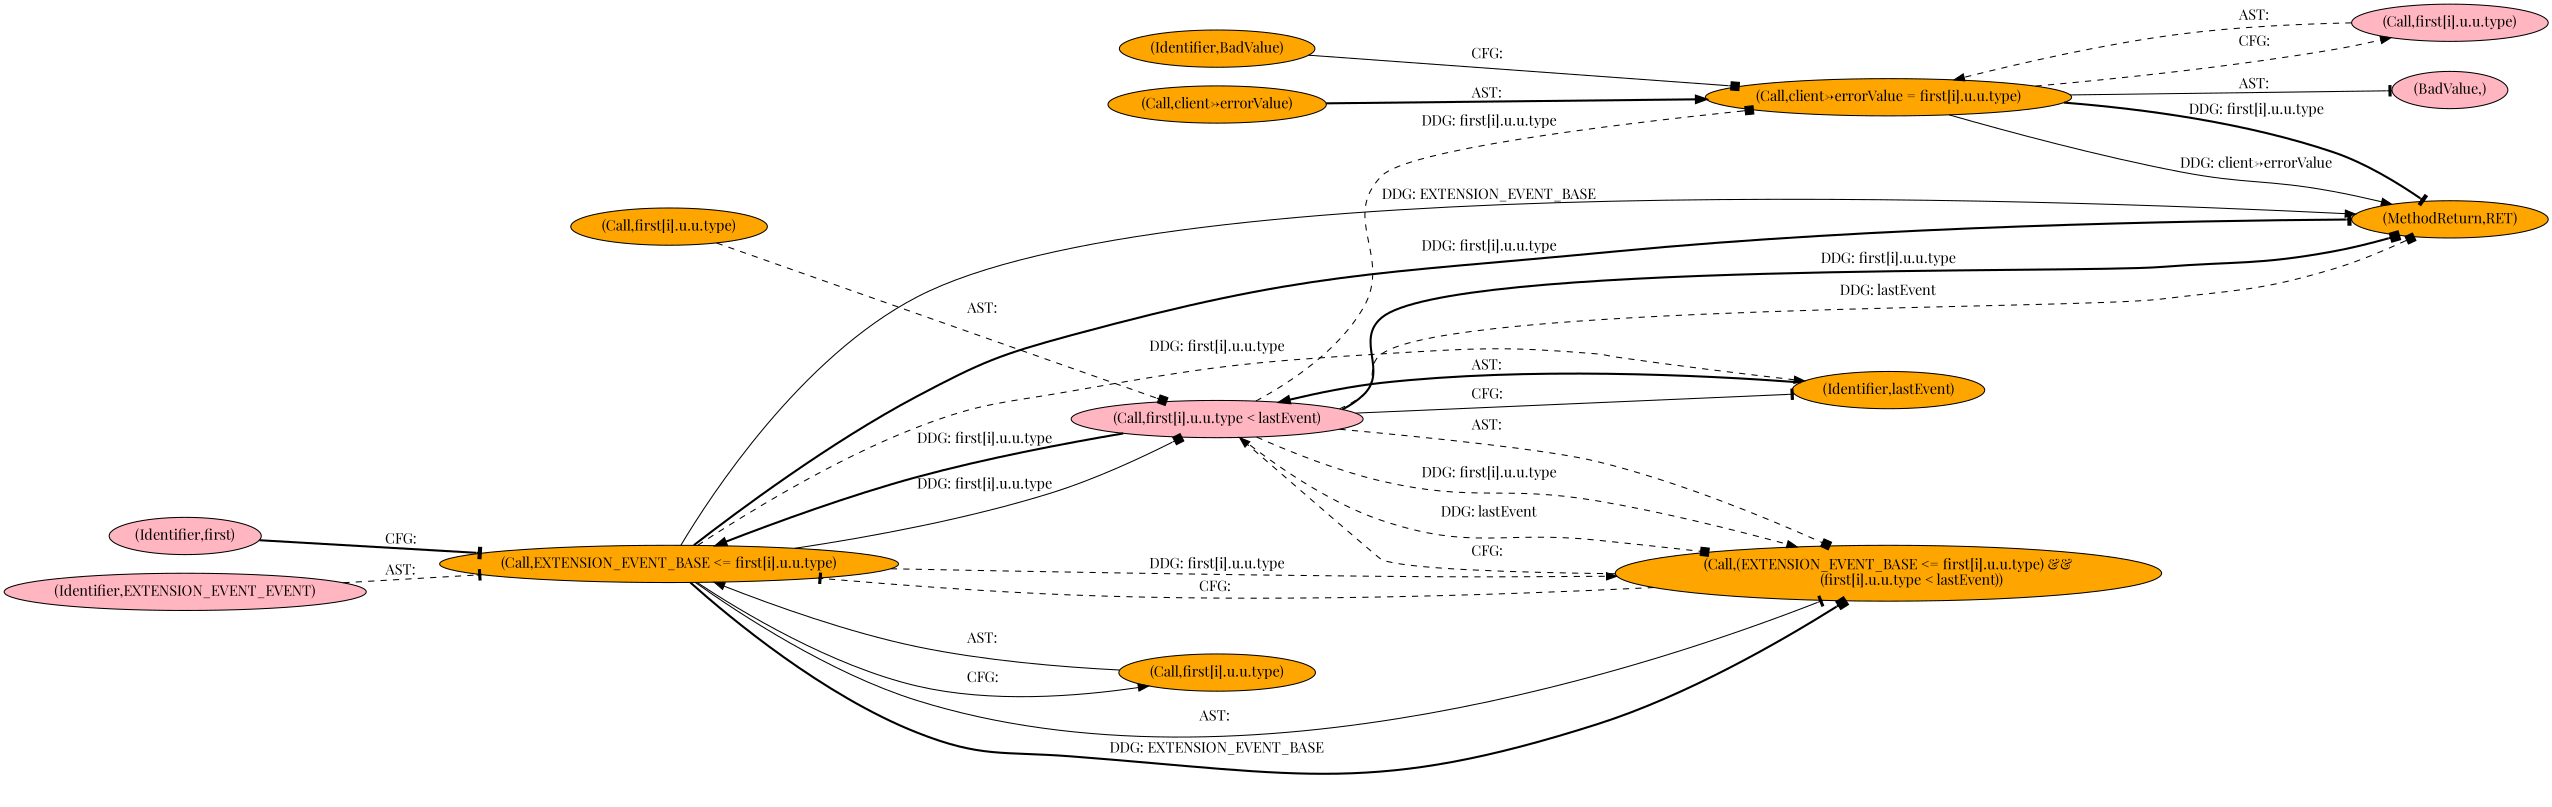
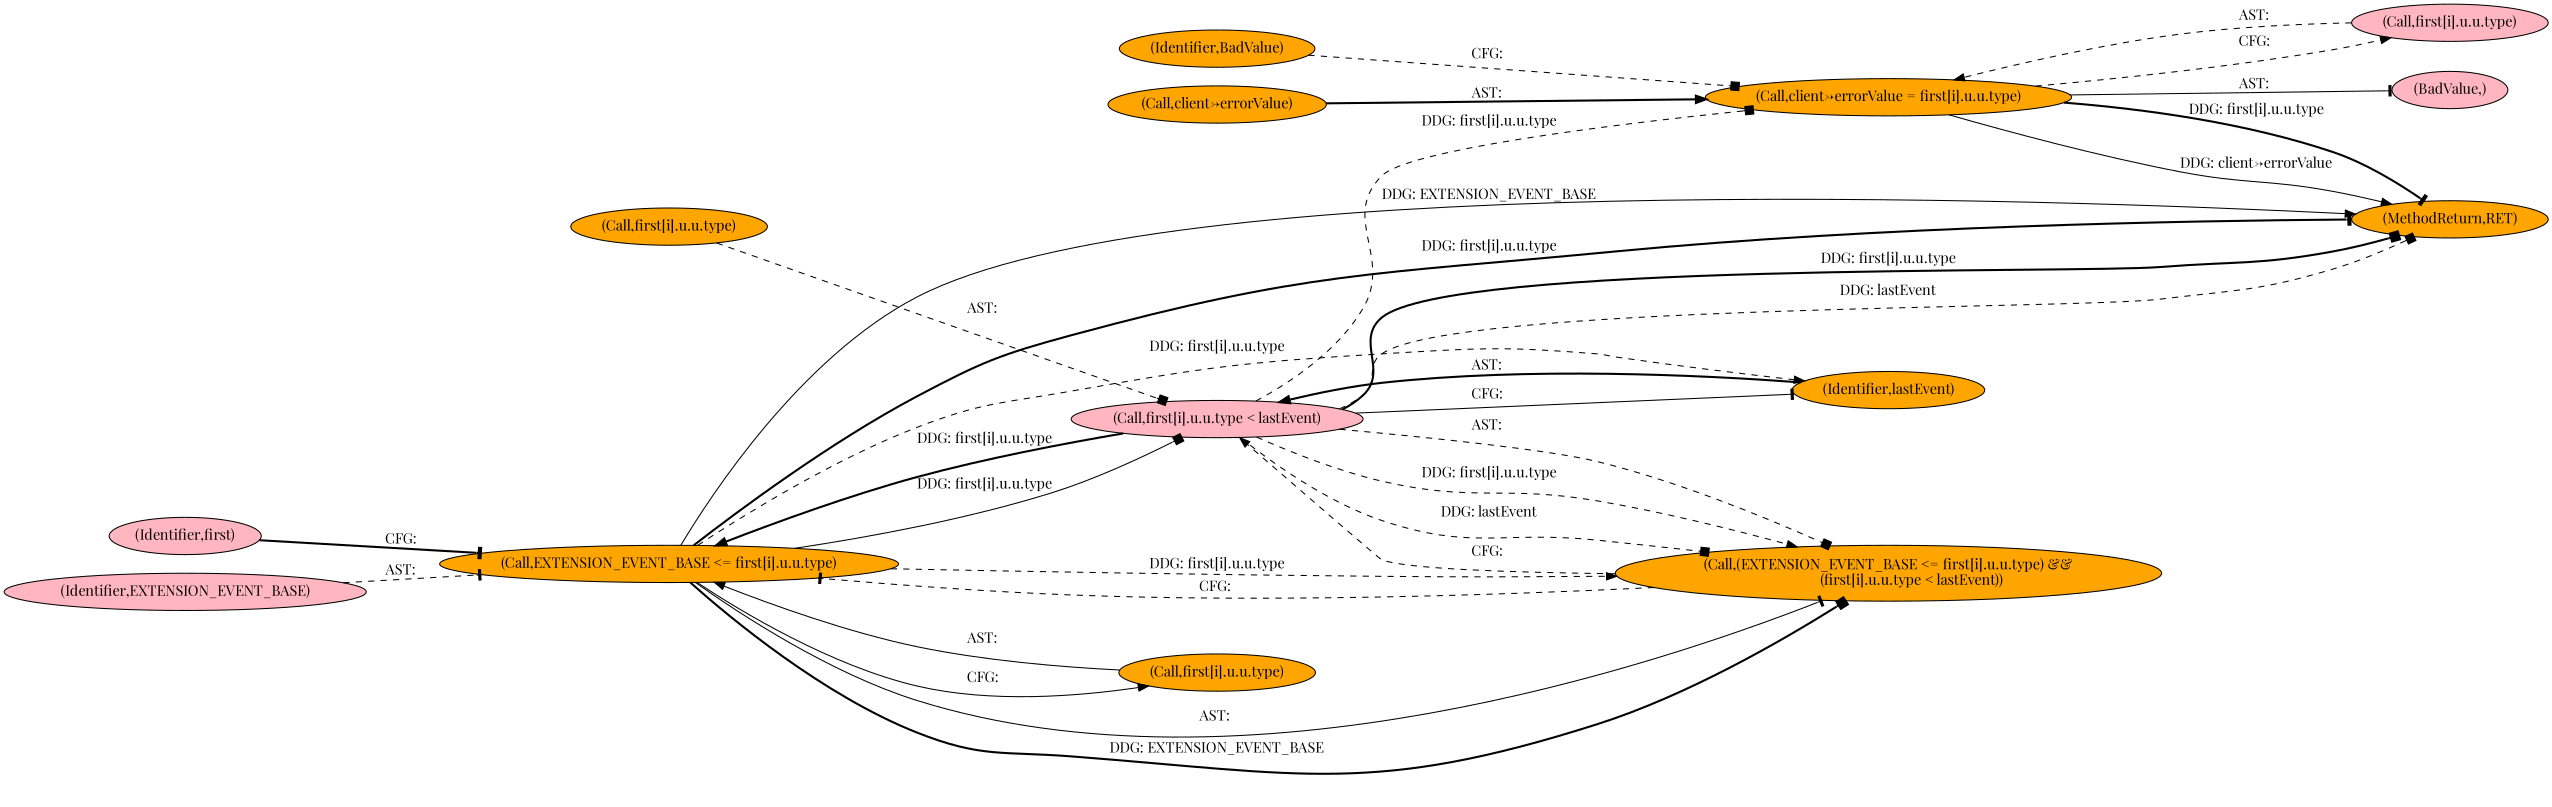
(1519, 70) -> (1519, 70)
(185, 592) -> (185, 592)
